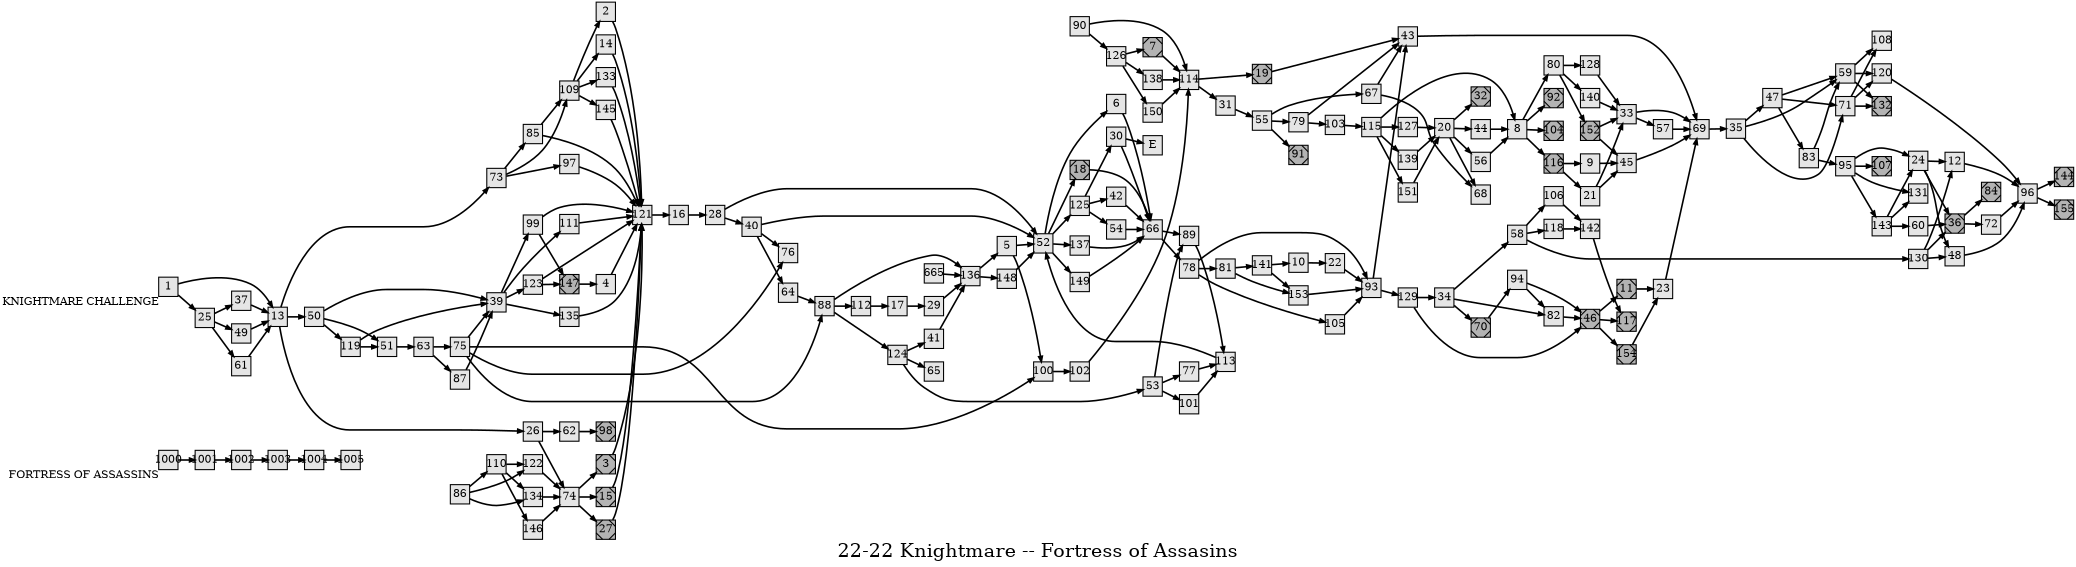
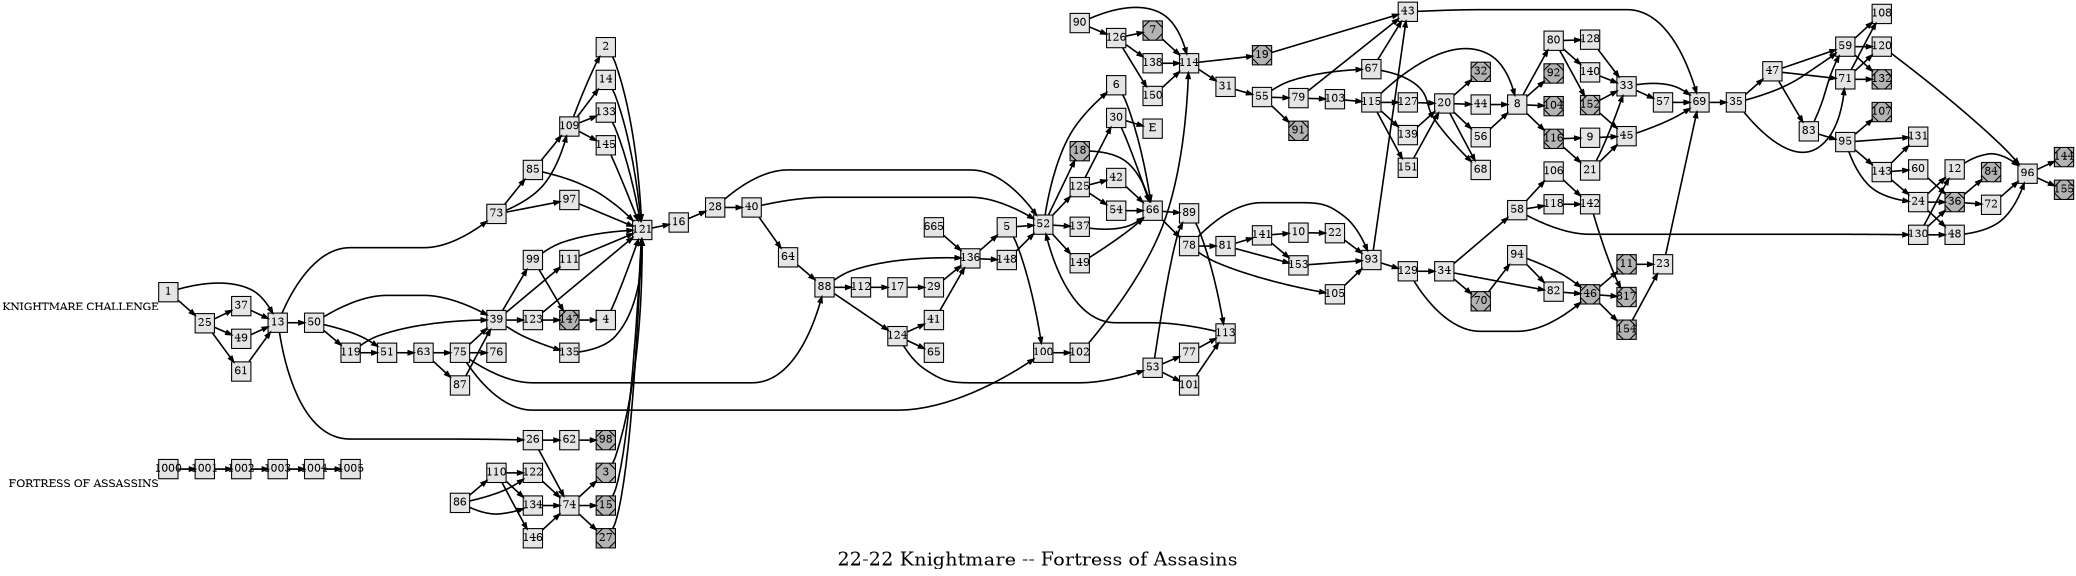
(768, 238) -> none
(1627, 322) -> (1627, 297)
